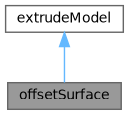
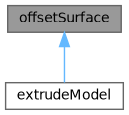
(64, 65) -> (64, 65)
